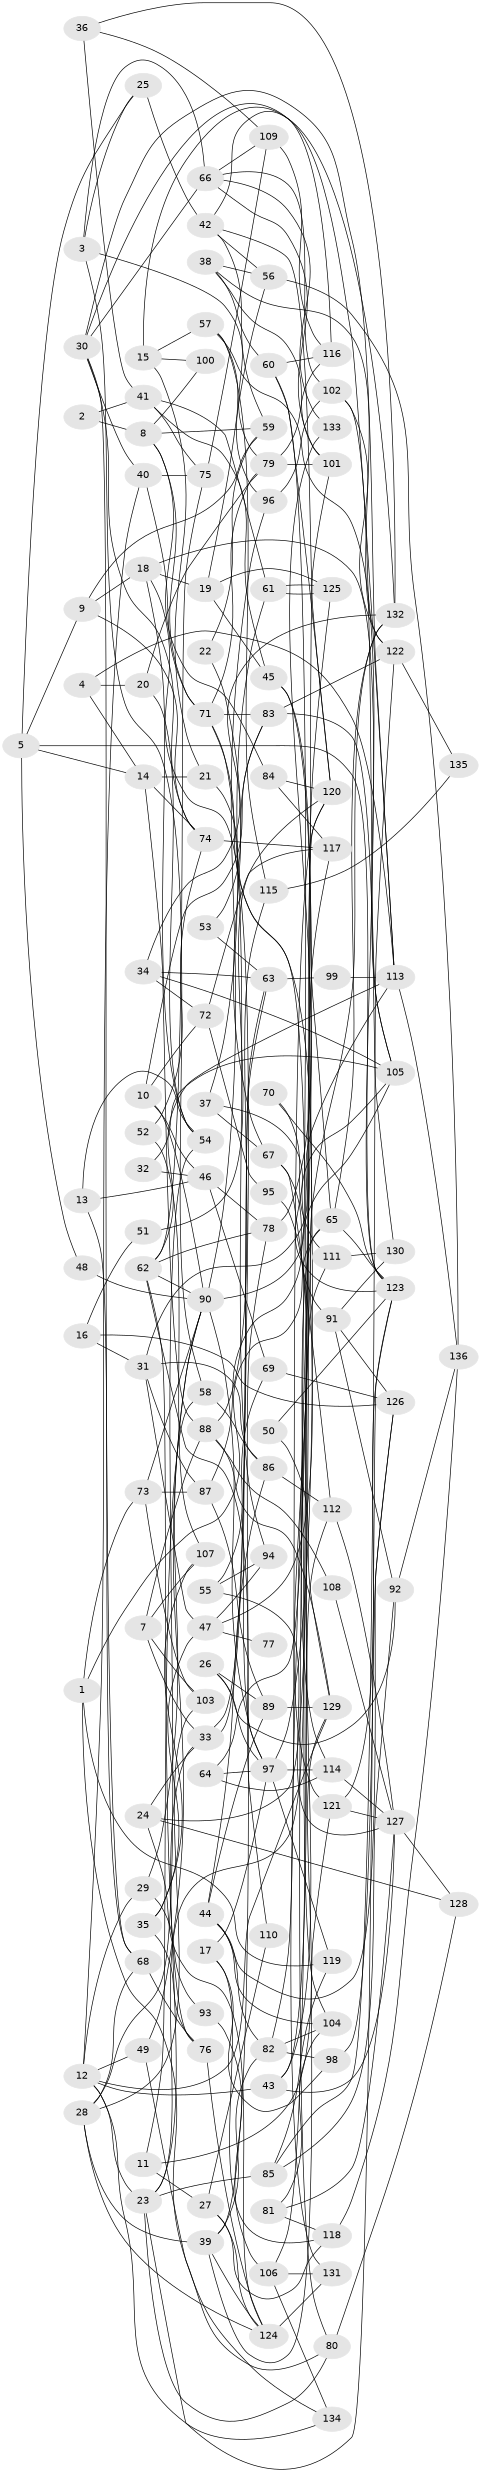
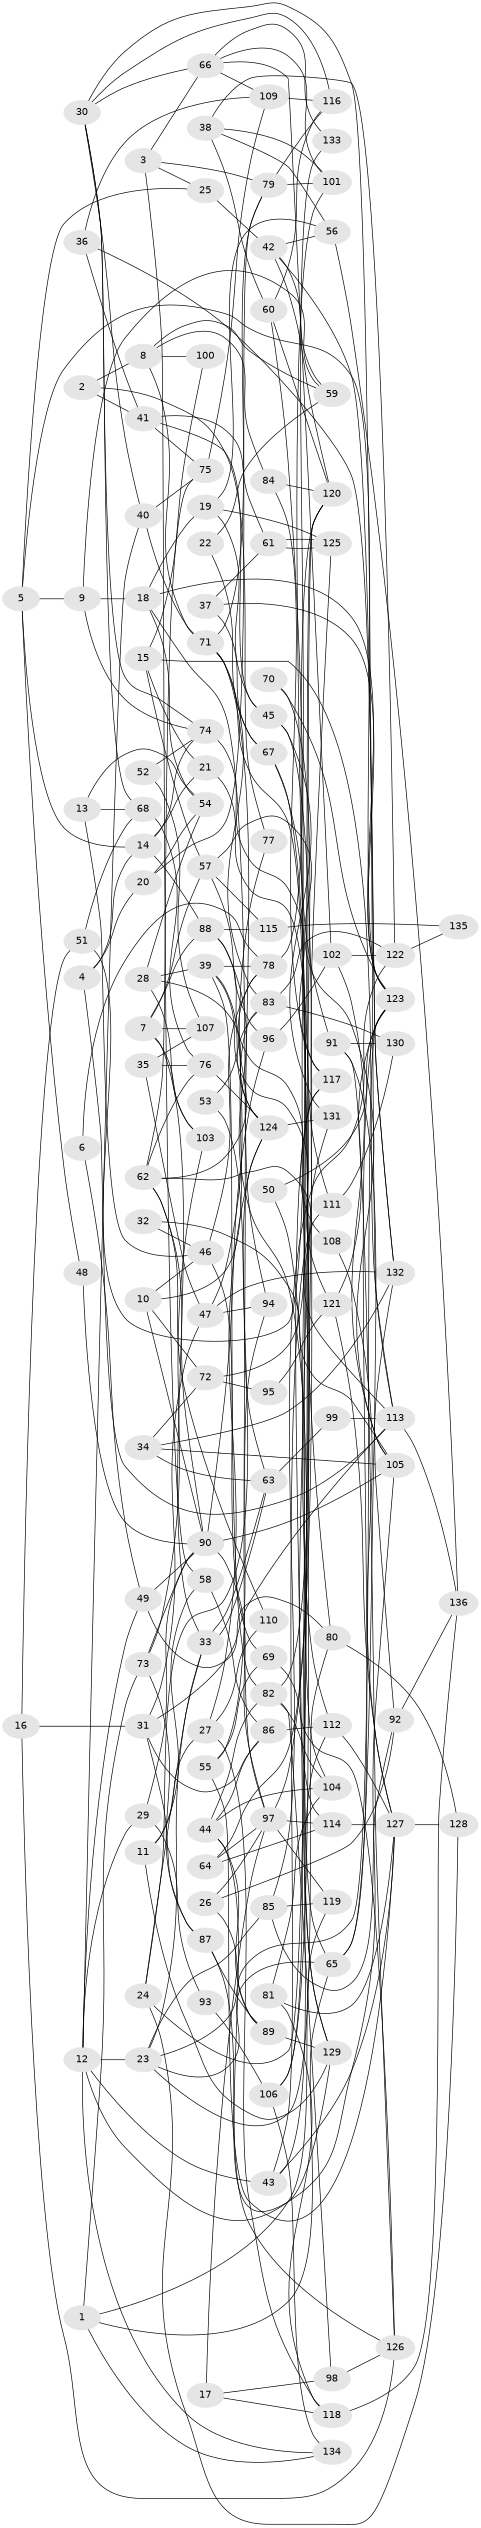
none -> (218, 440)
none -> (183, 920)
none -> (82, 1148)
(114, 2038) -> (104, 872)
